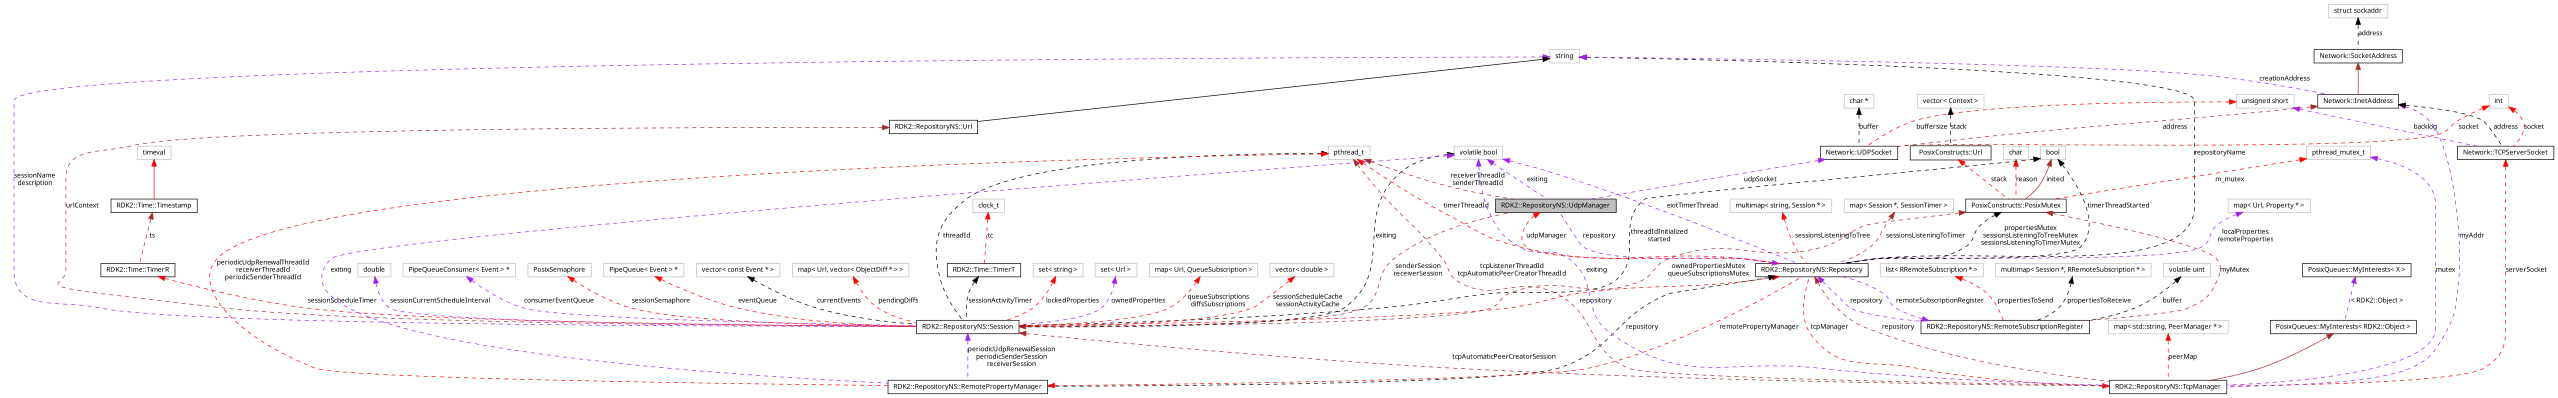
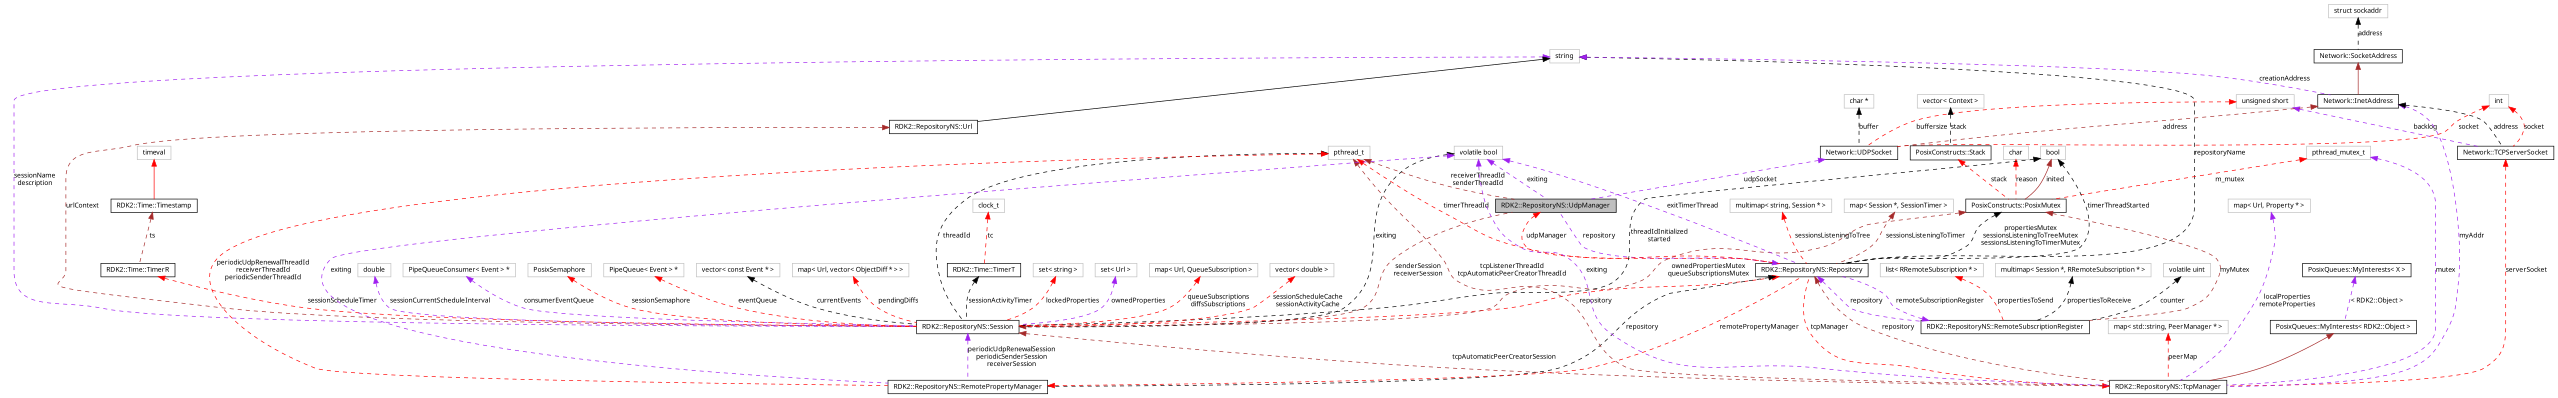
(1951, 153) -> (1951, 153)
(2129, 256) -> (2249, 312)
(2173, 301) -> (2173, 301)
